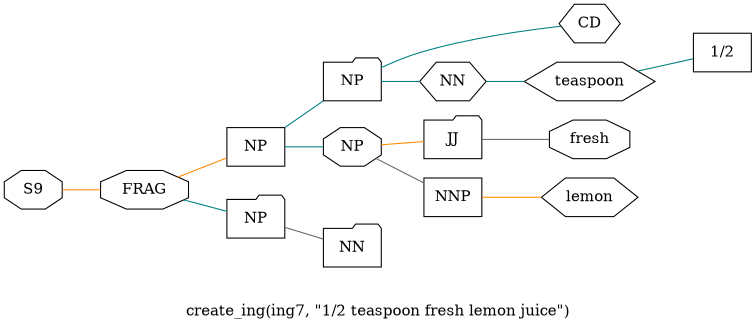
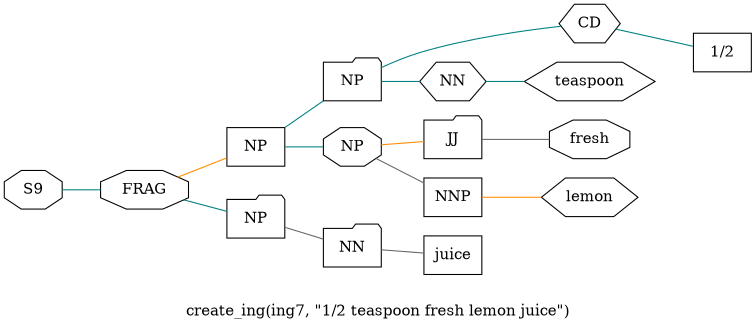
(665, 65) -> (654, 38)
(82, 190) -> (82, 190)
none -> (453, 255)
